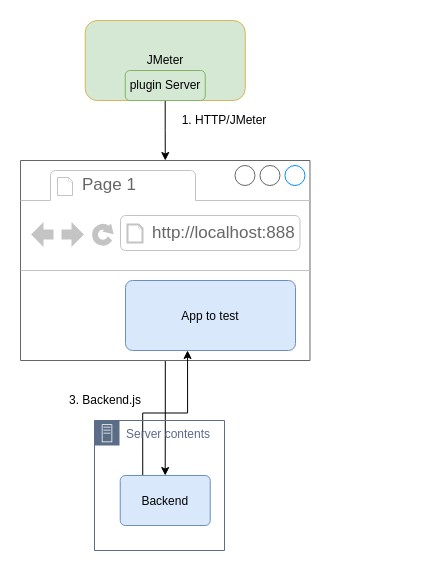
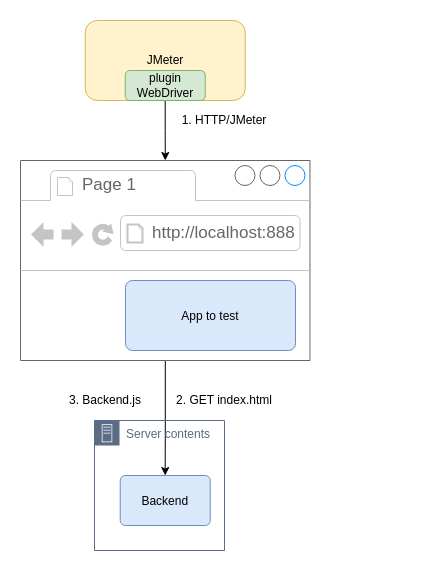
(165, 61) -> (165, 61)
(166, 86) -> (166, 86)
none -> (225, 401)
(162, 413) -> none
